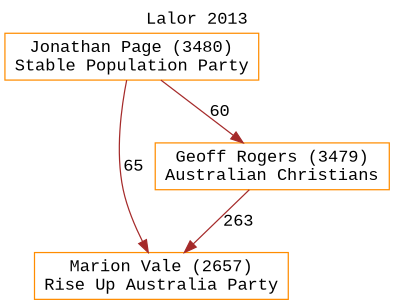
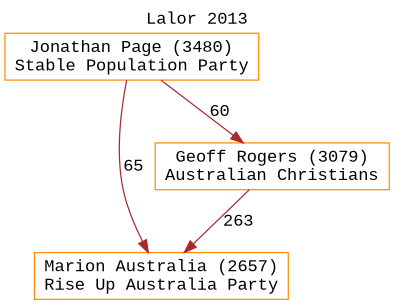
(272, 166) -> (272, 166)
(161, 276) -> (161, 276)
